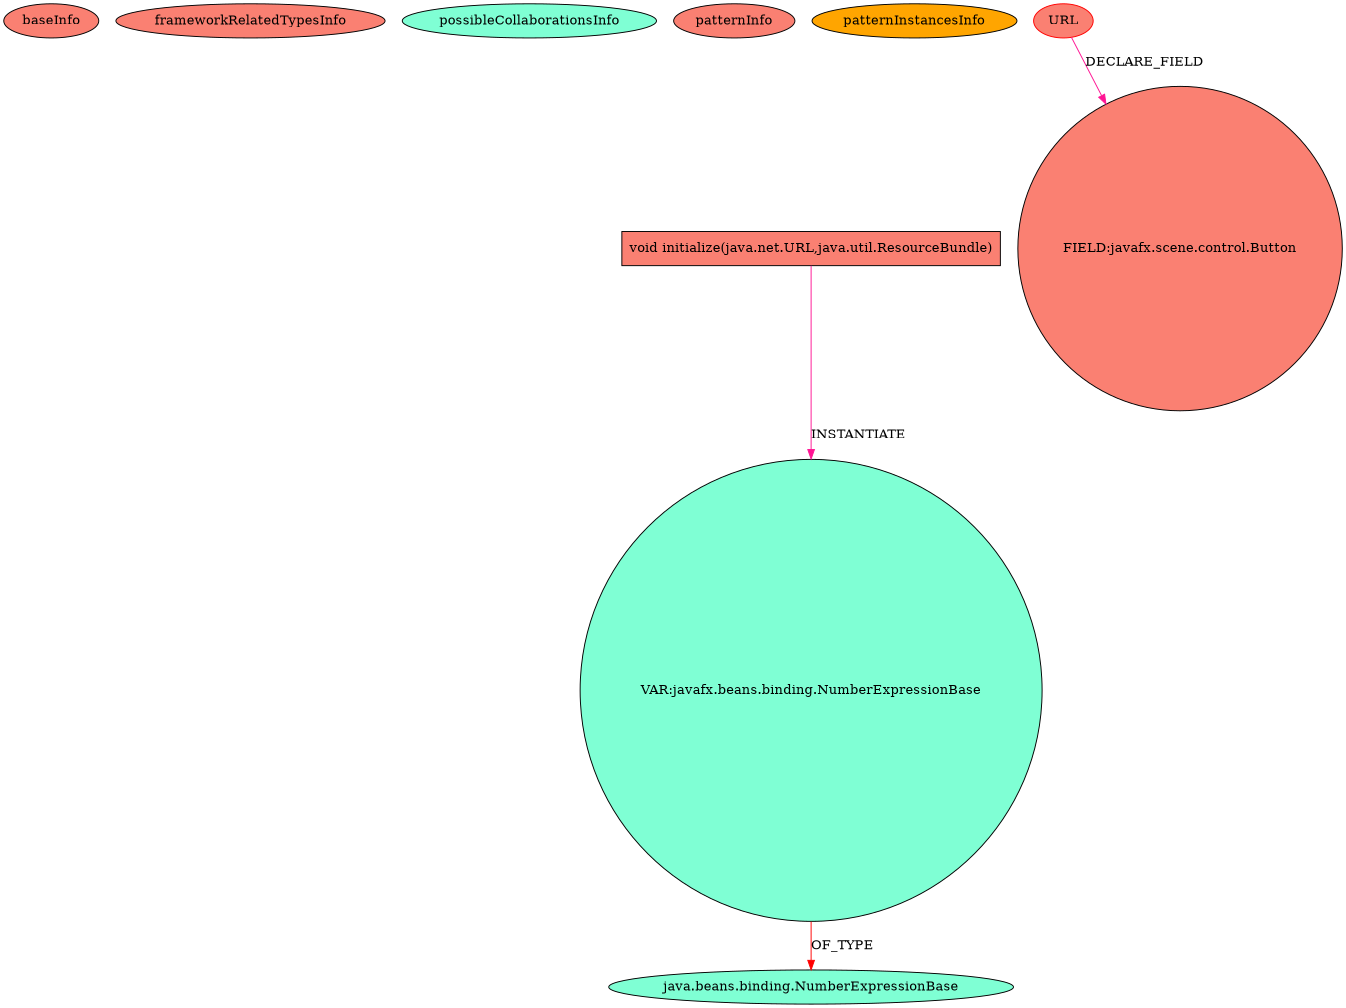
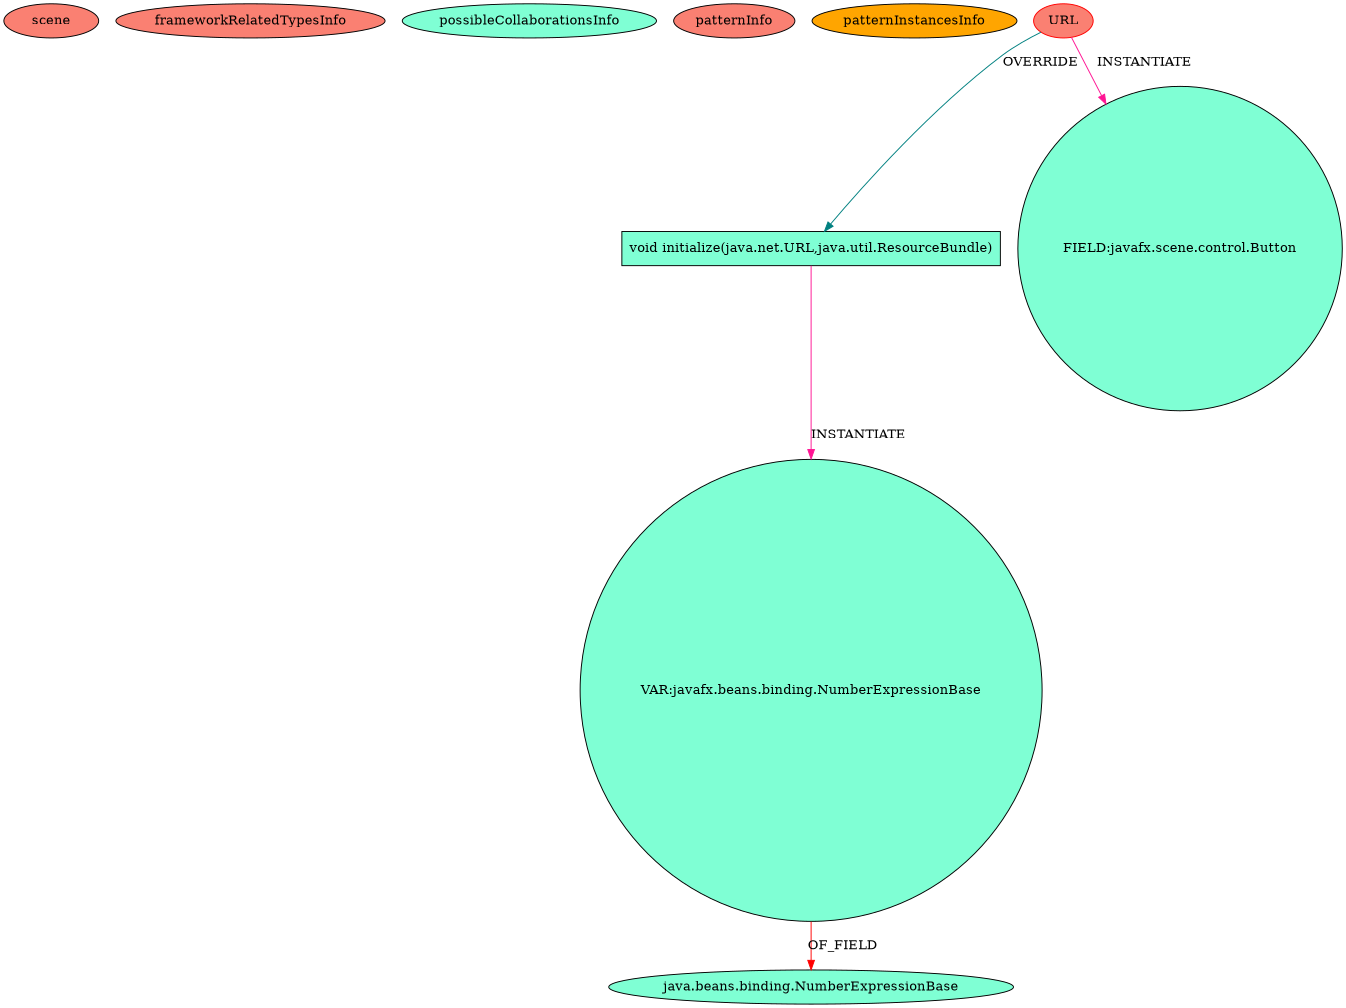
(51, 21) -> (51, 21)
(1144, 62) -> (1144, 62)
none -> (928, 119)
(811, 249) -> (811, 249)
(1180, 249) -> (1180, 249)
(843, 946) -> (843, 946)
